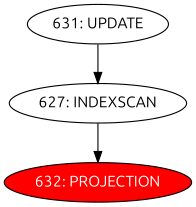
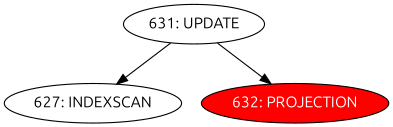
(98, 137) -> (240, 60)
